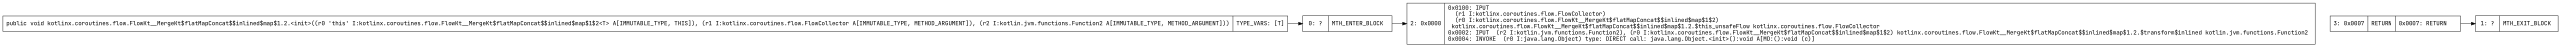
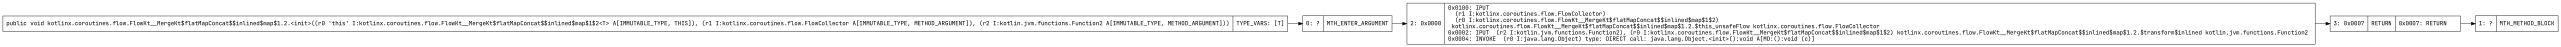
(1358, 23) -> (1358, 23)
(2527, 23) -> (2527, 23)
none -> (2321, 24)
